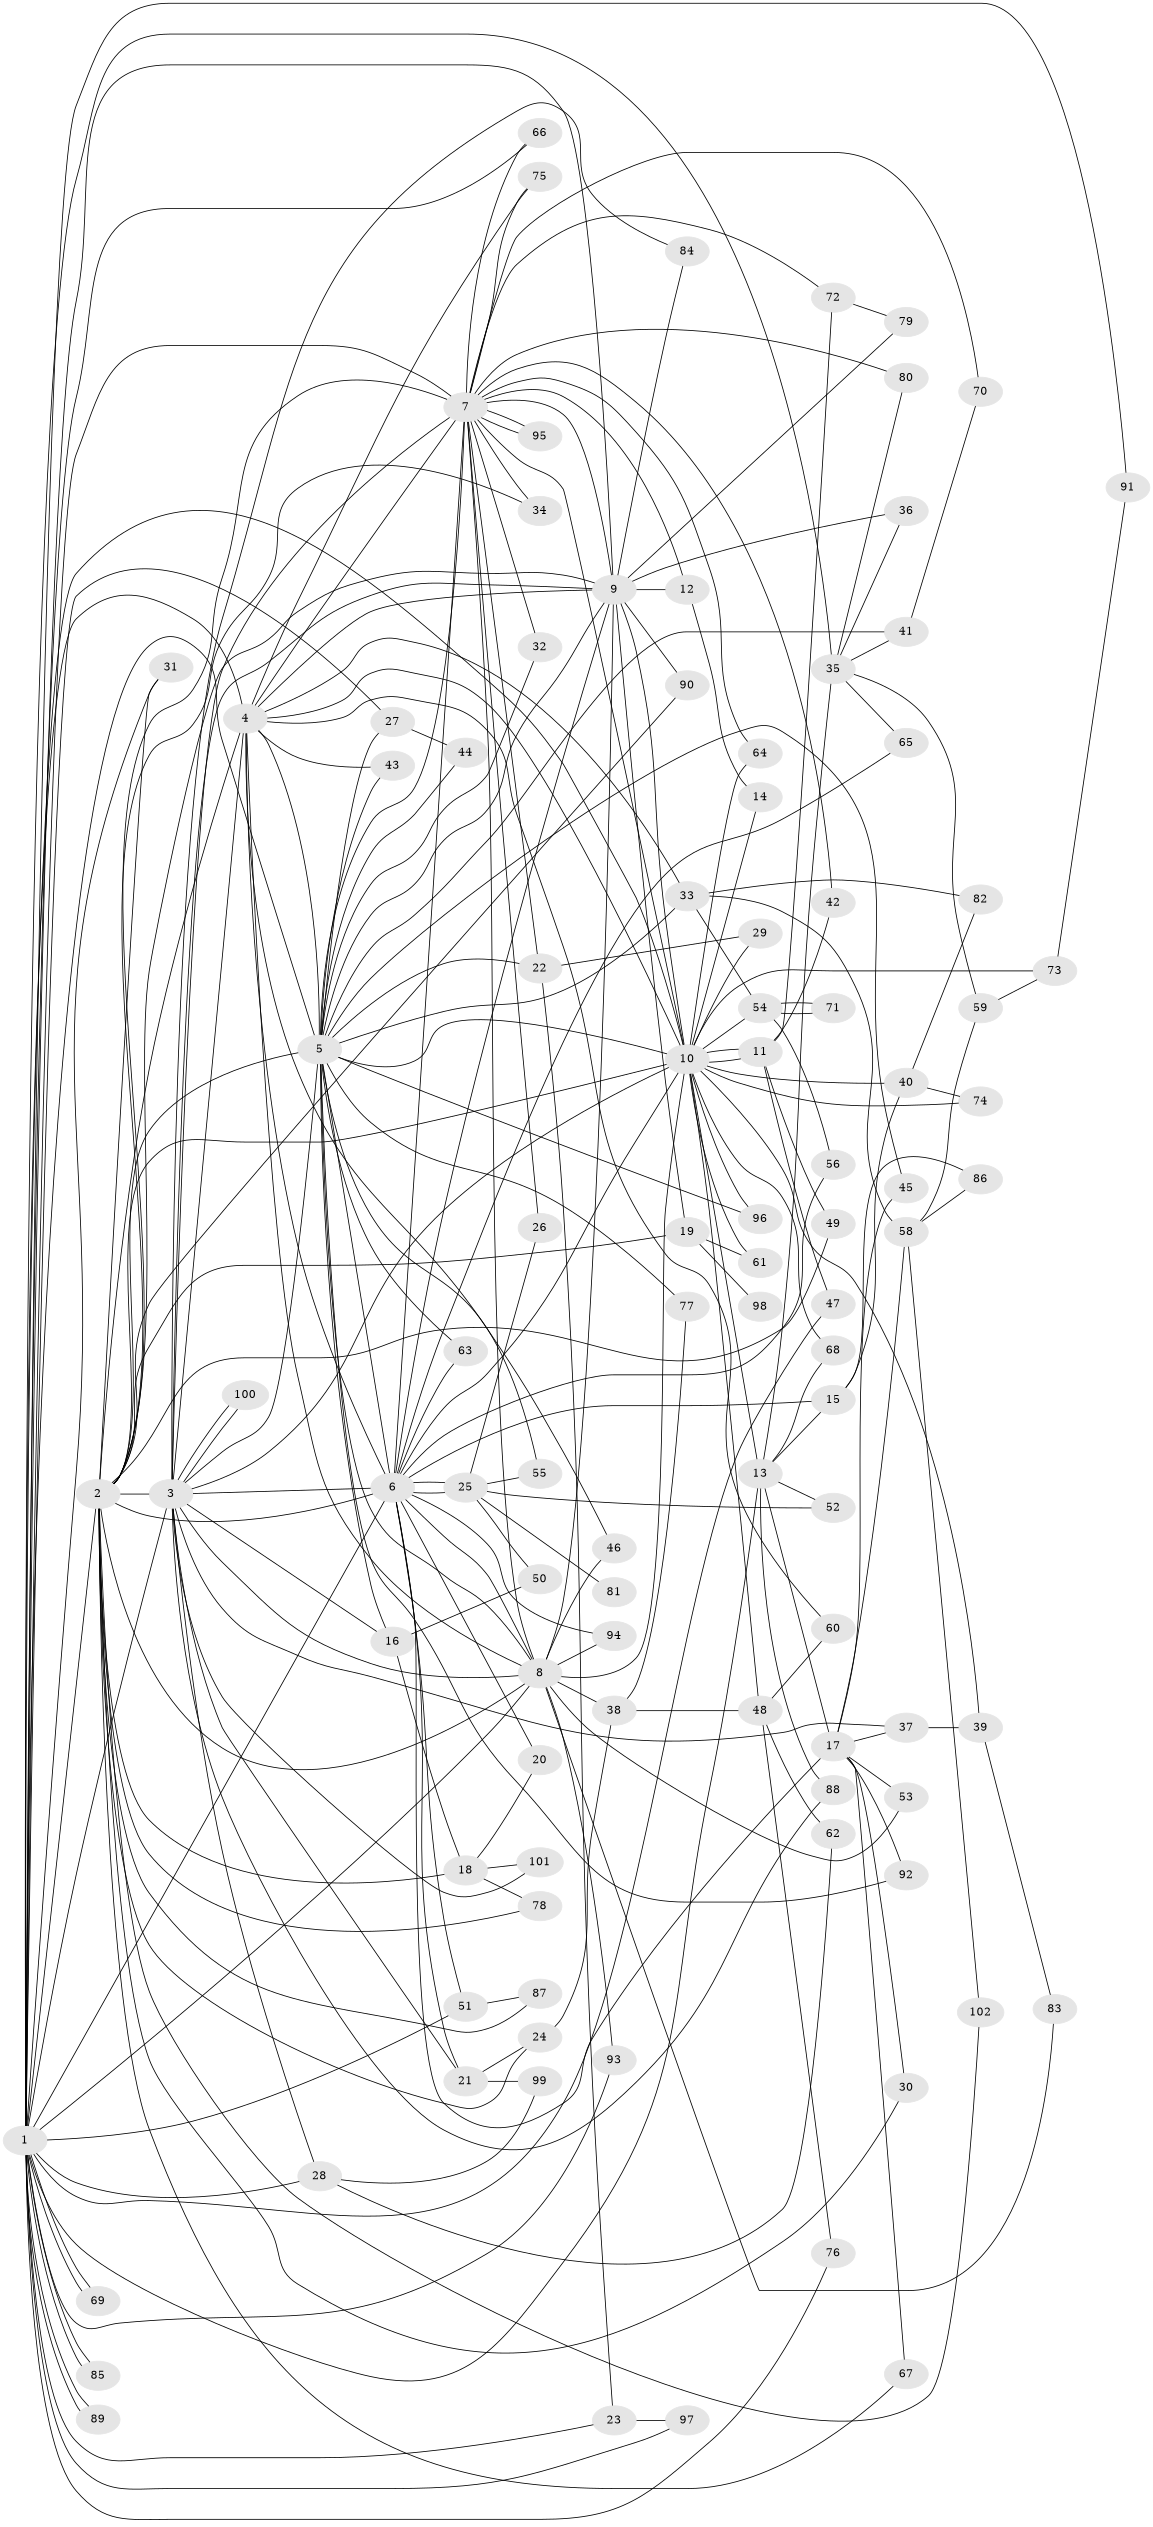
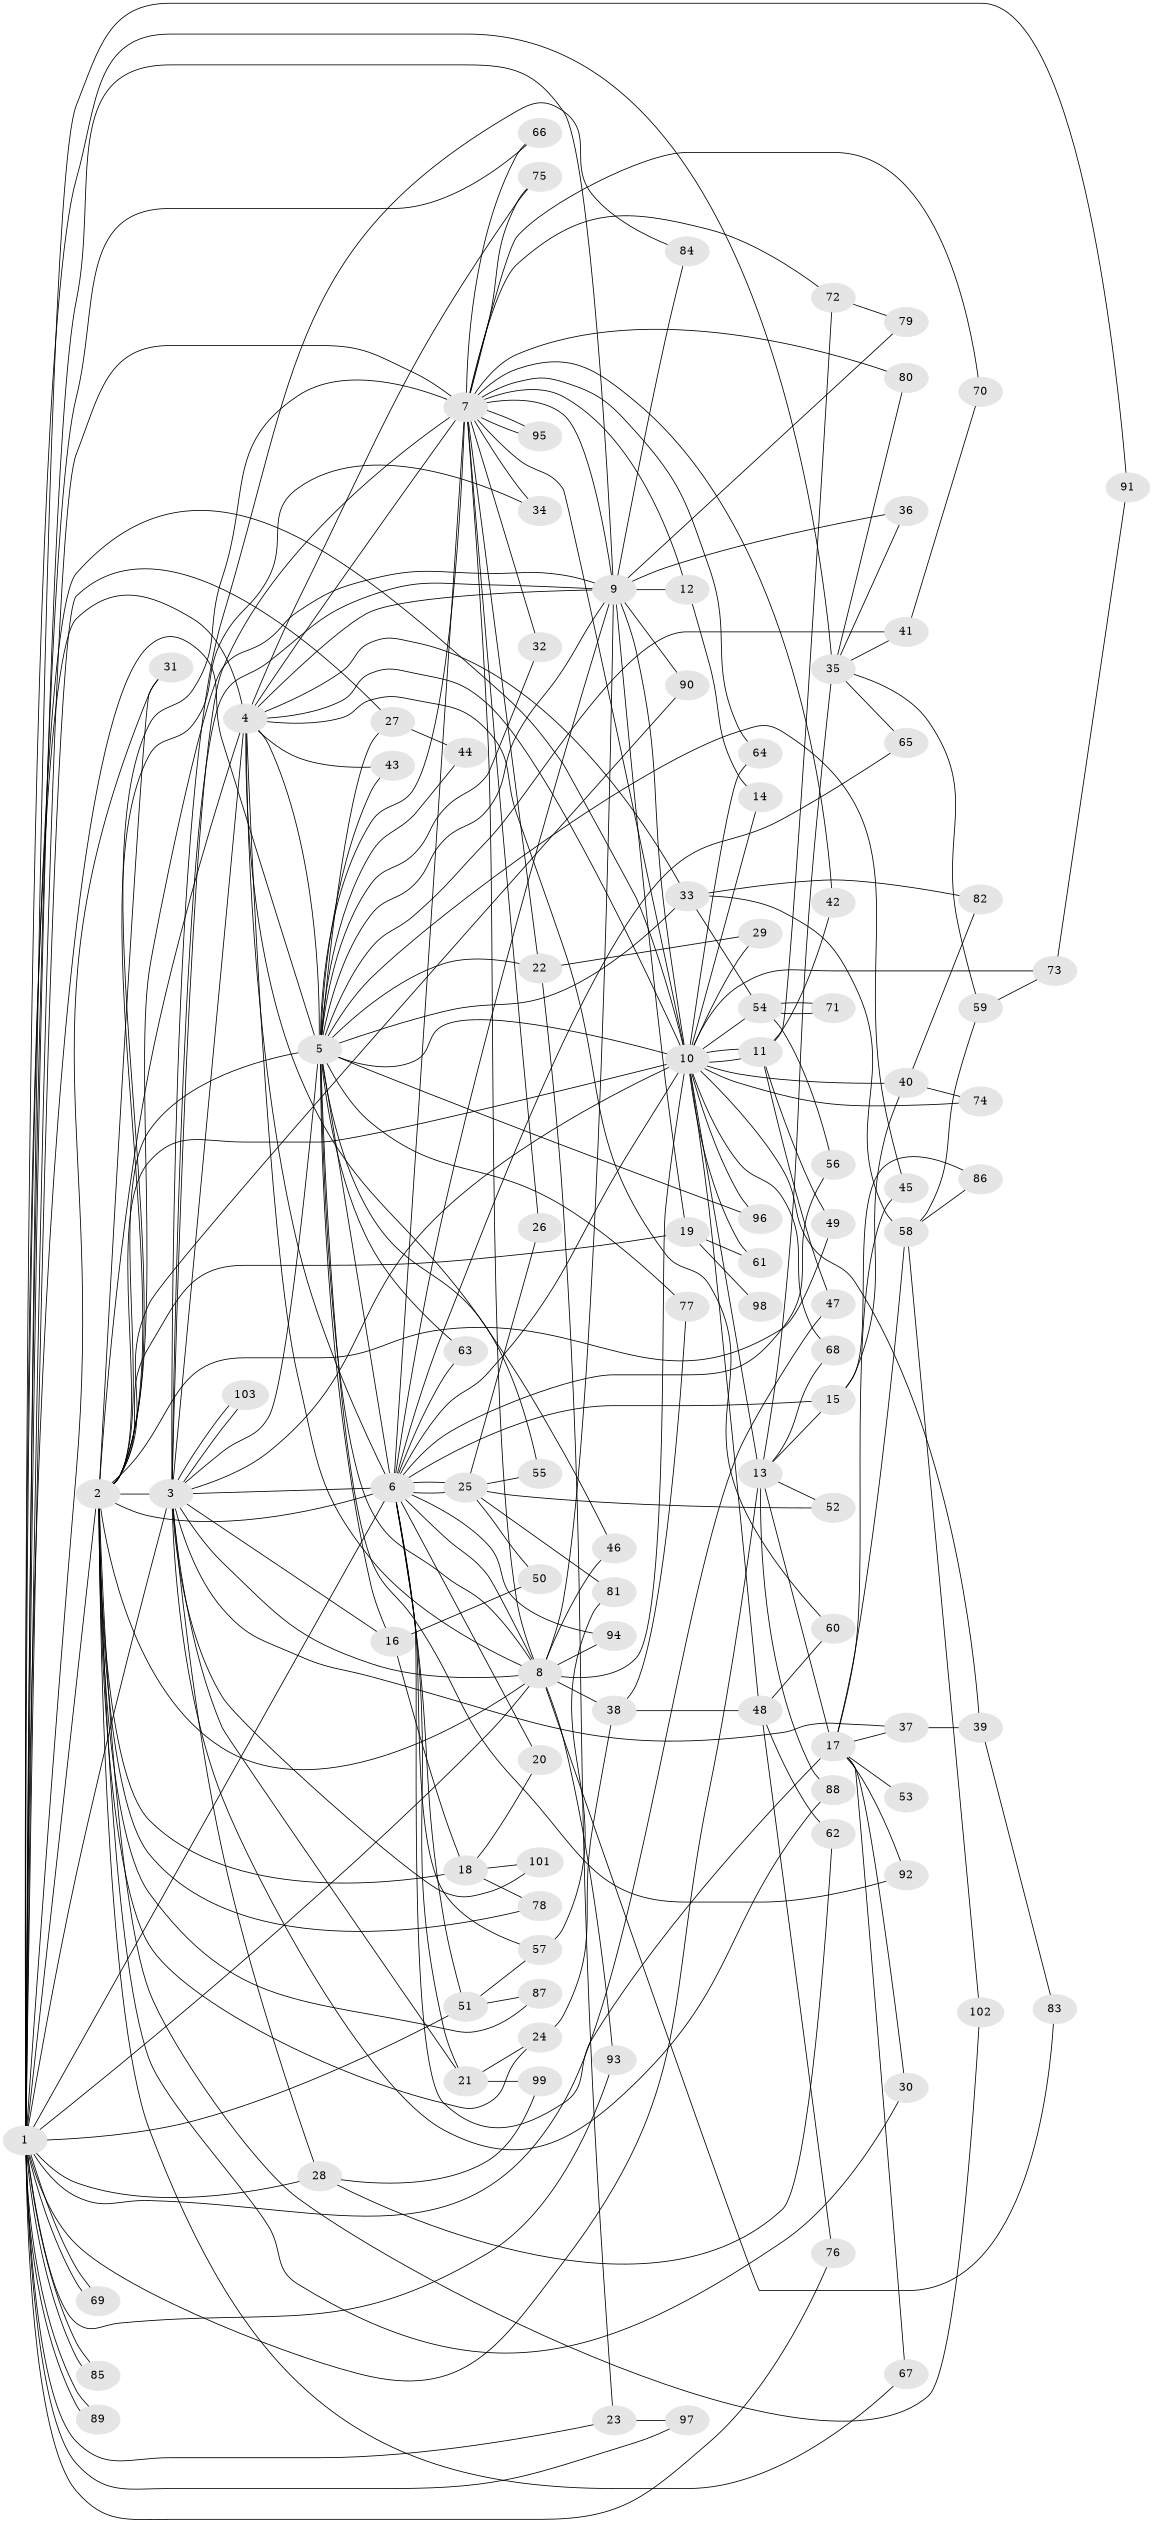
(245, 1395) -> (245, 1395)
(718, 1813) -> none
none -> (540, 1950)
